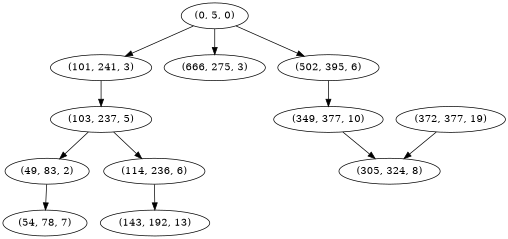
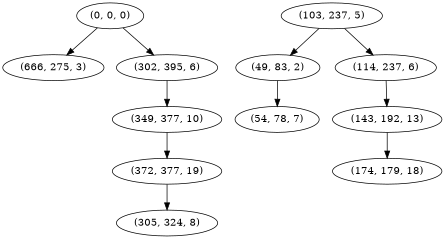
(215, 16) -> (110, 16)
(101, 68) -> none
(328, 68) -> (167, 68)
(356, 143) -> (167, 142)
(154, 171) -> (386, 68)
none -> (387, 171)
